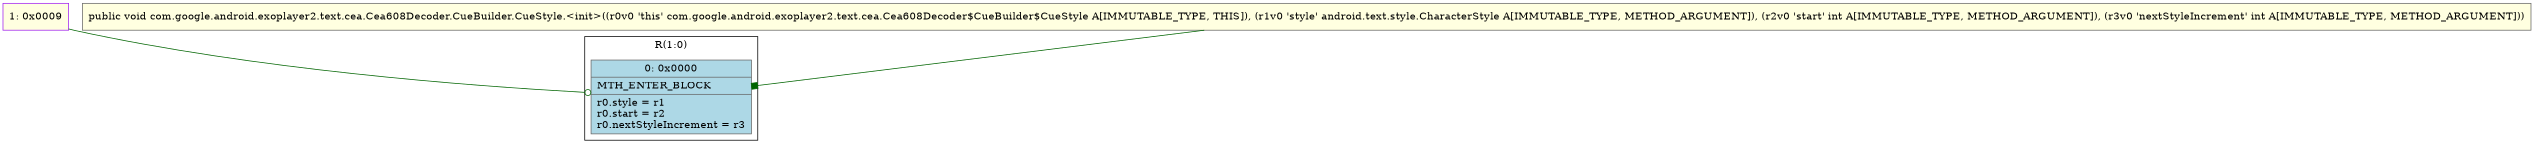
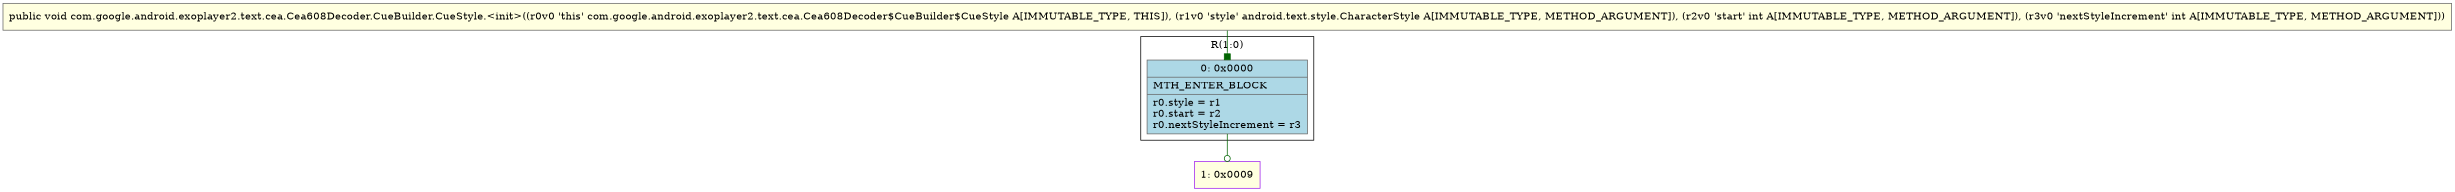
(325, 70) -> (1227, 145)
